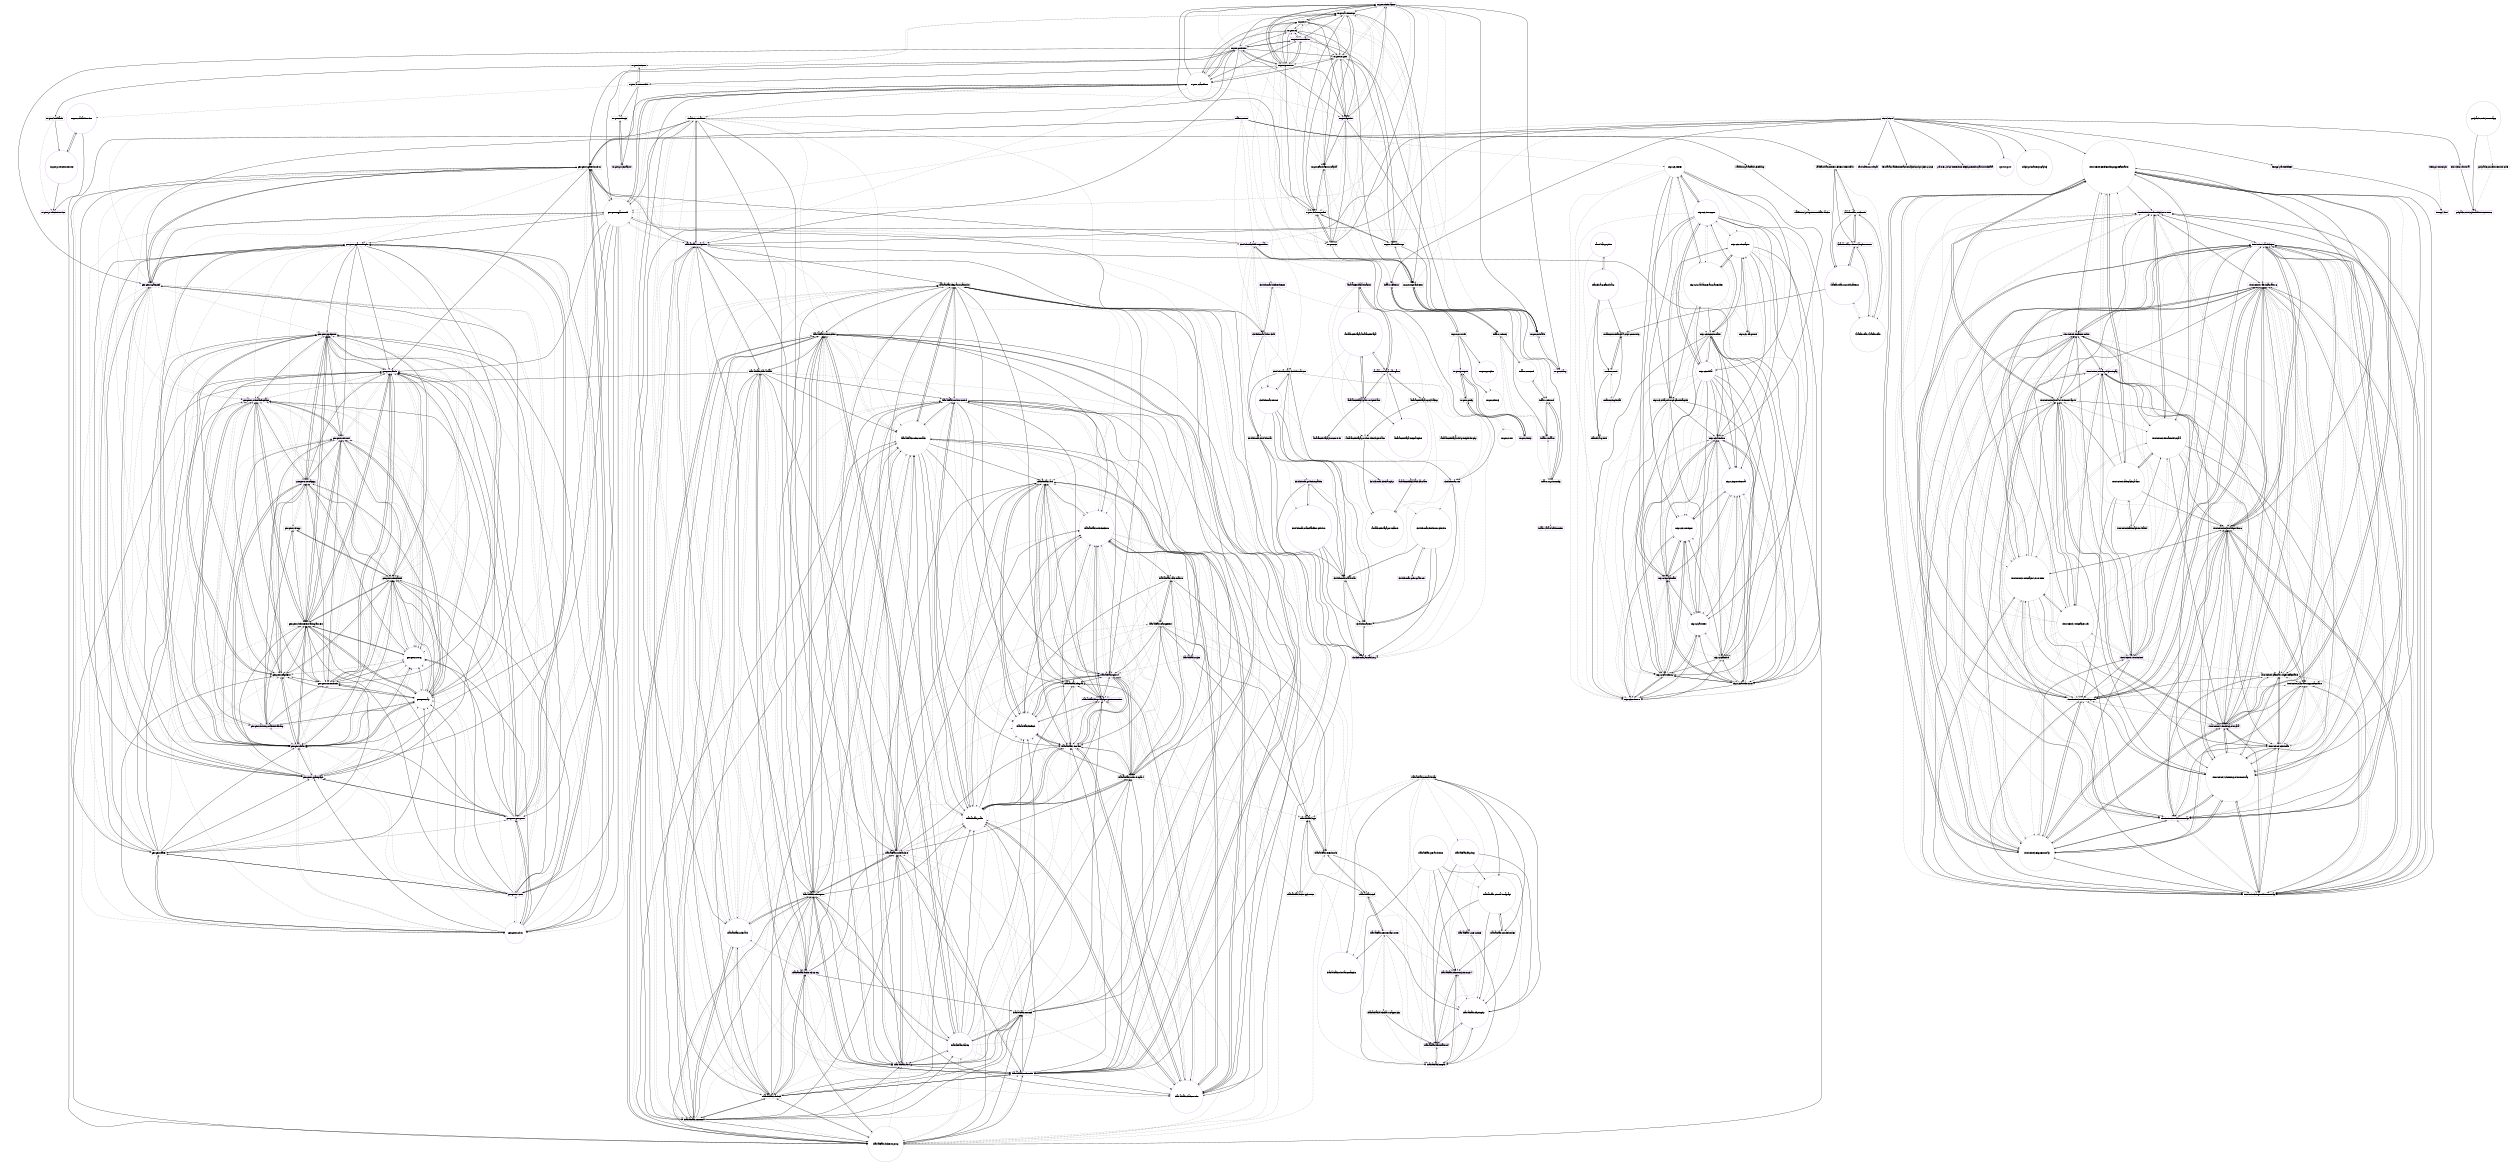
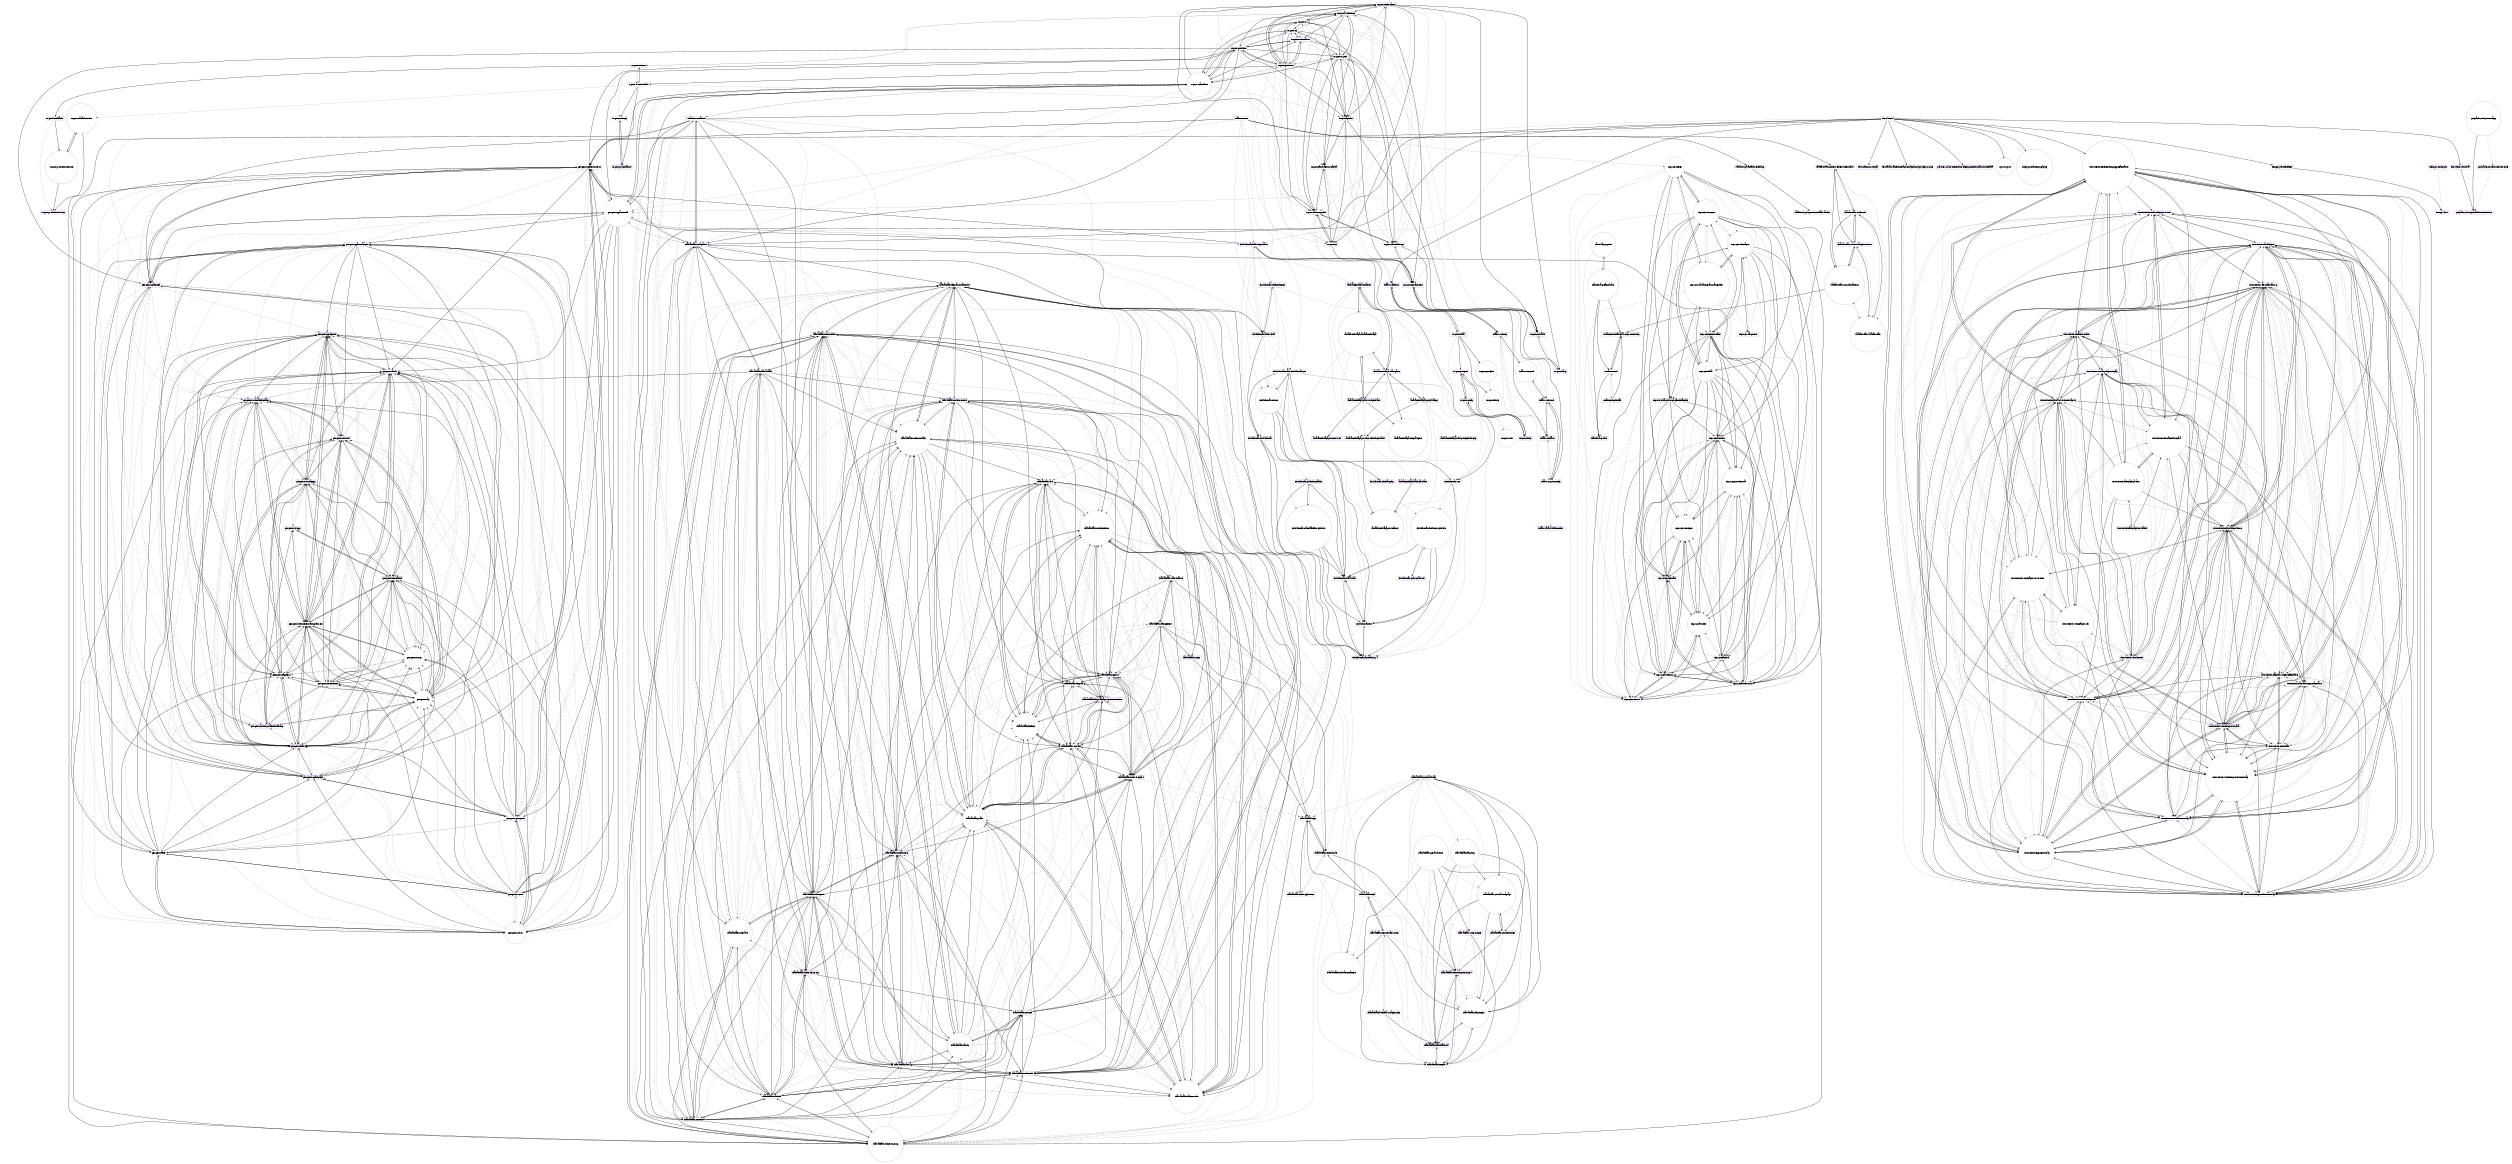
(1458, 334) -> (1458, 334)
